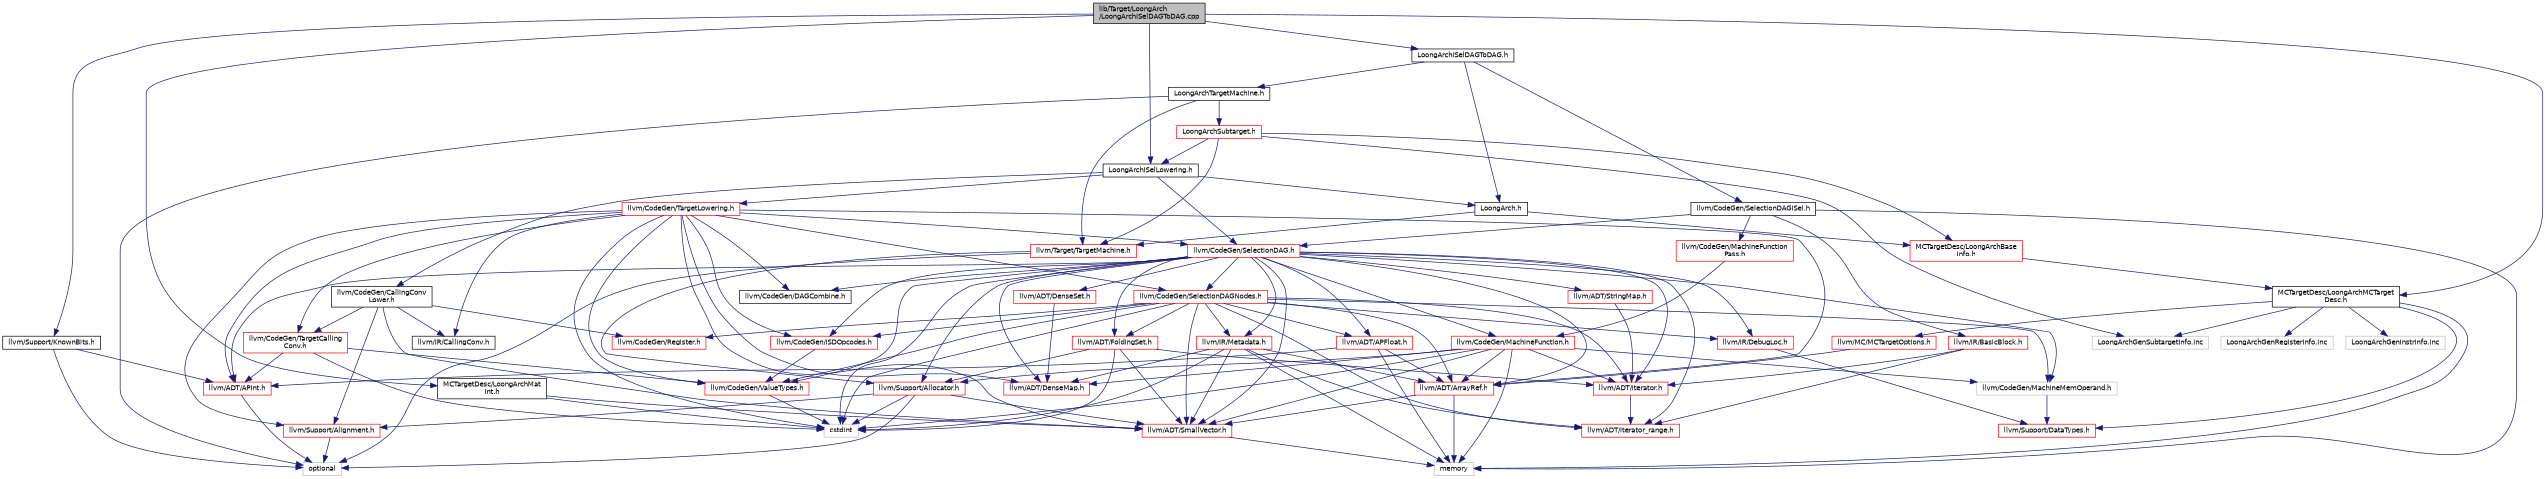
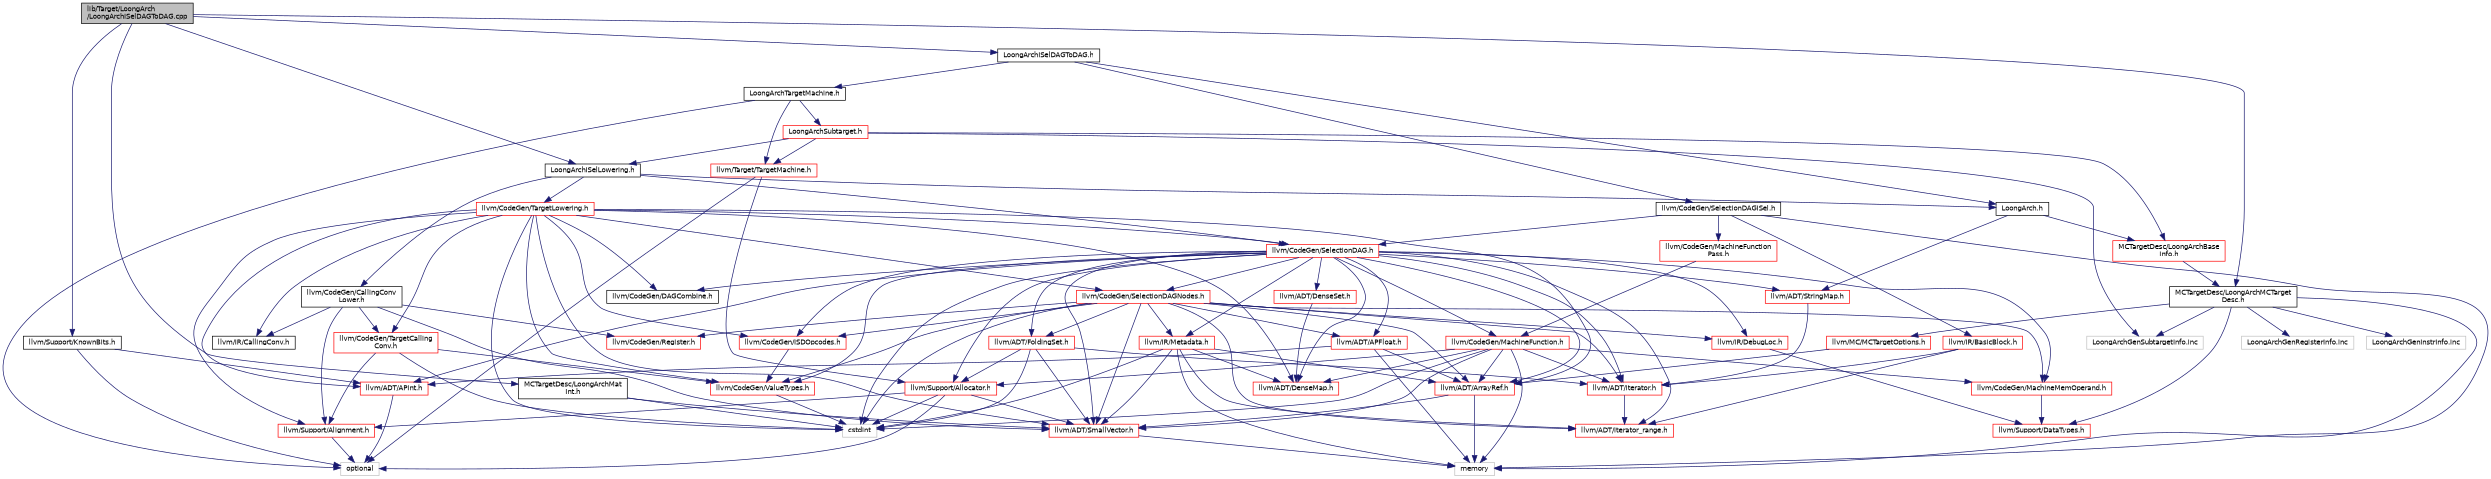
(1309, 228) -> (1918, 252)
(263, 368) -> (355, 377)
(2047, 389) -> (2042, 389)
